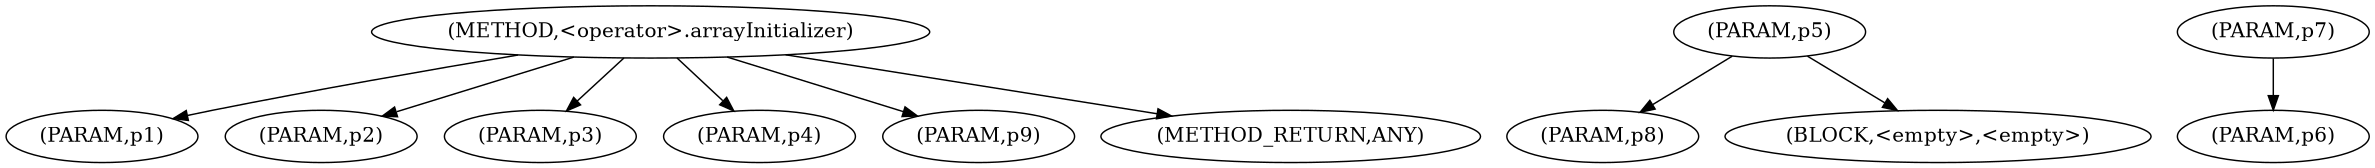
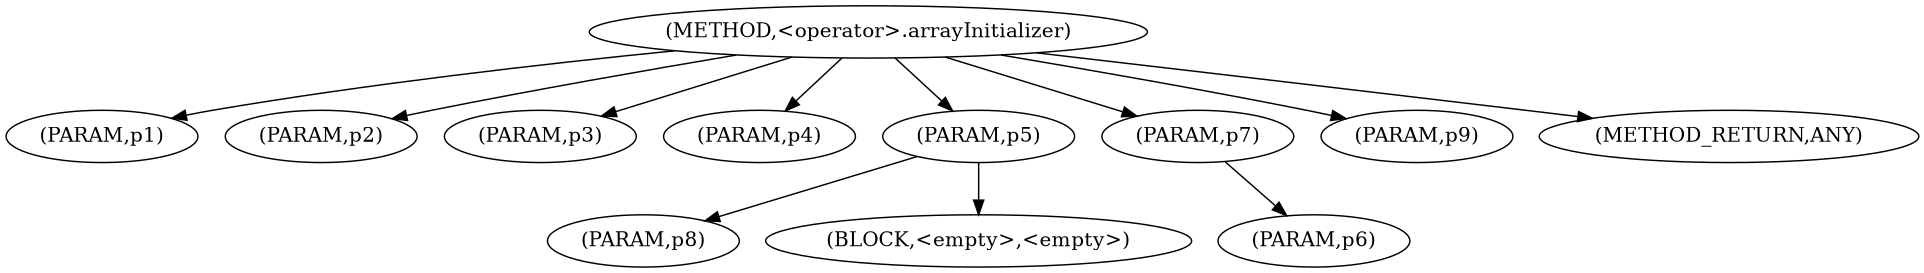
none -> (918, 80)
none -> (1034, 84)
